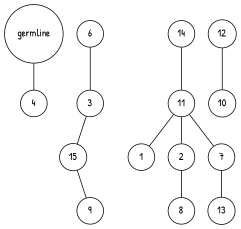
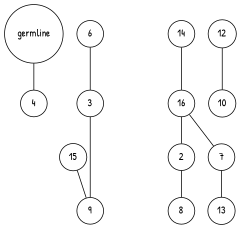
(181, 103) -> (181, 103)
(82, 130) -> (90, 157)
(141, 157) -> none
